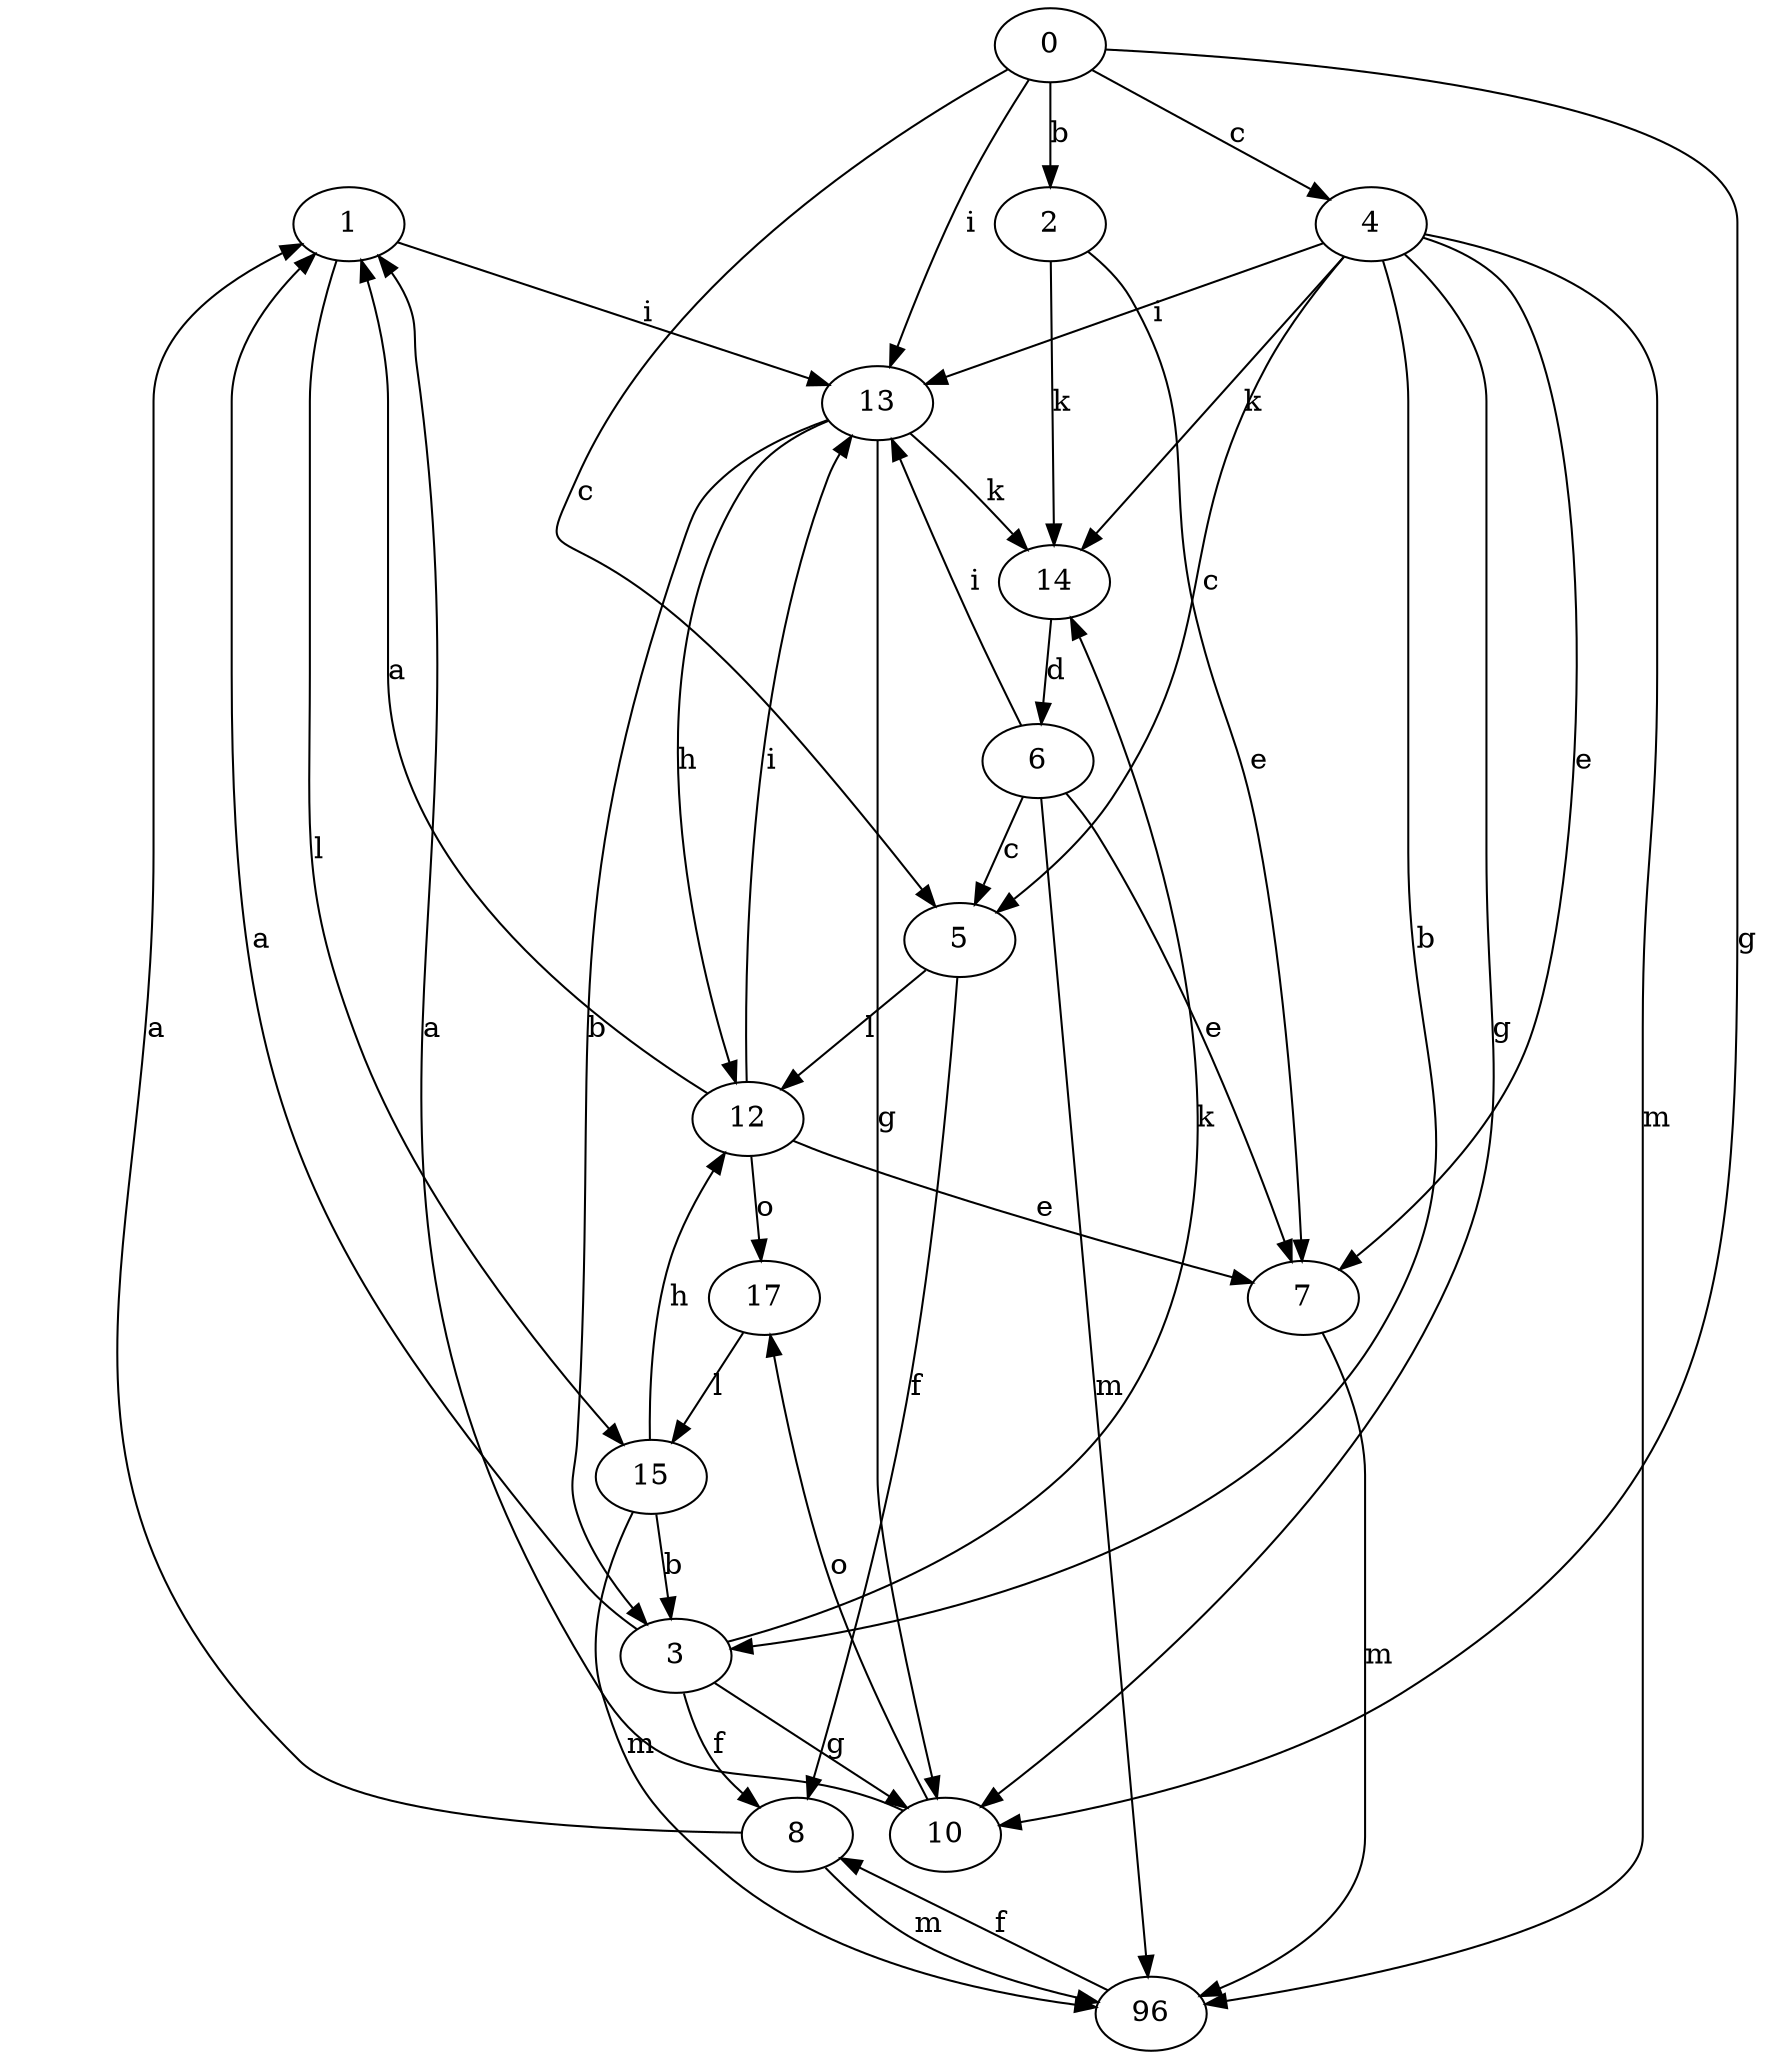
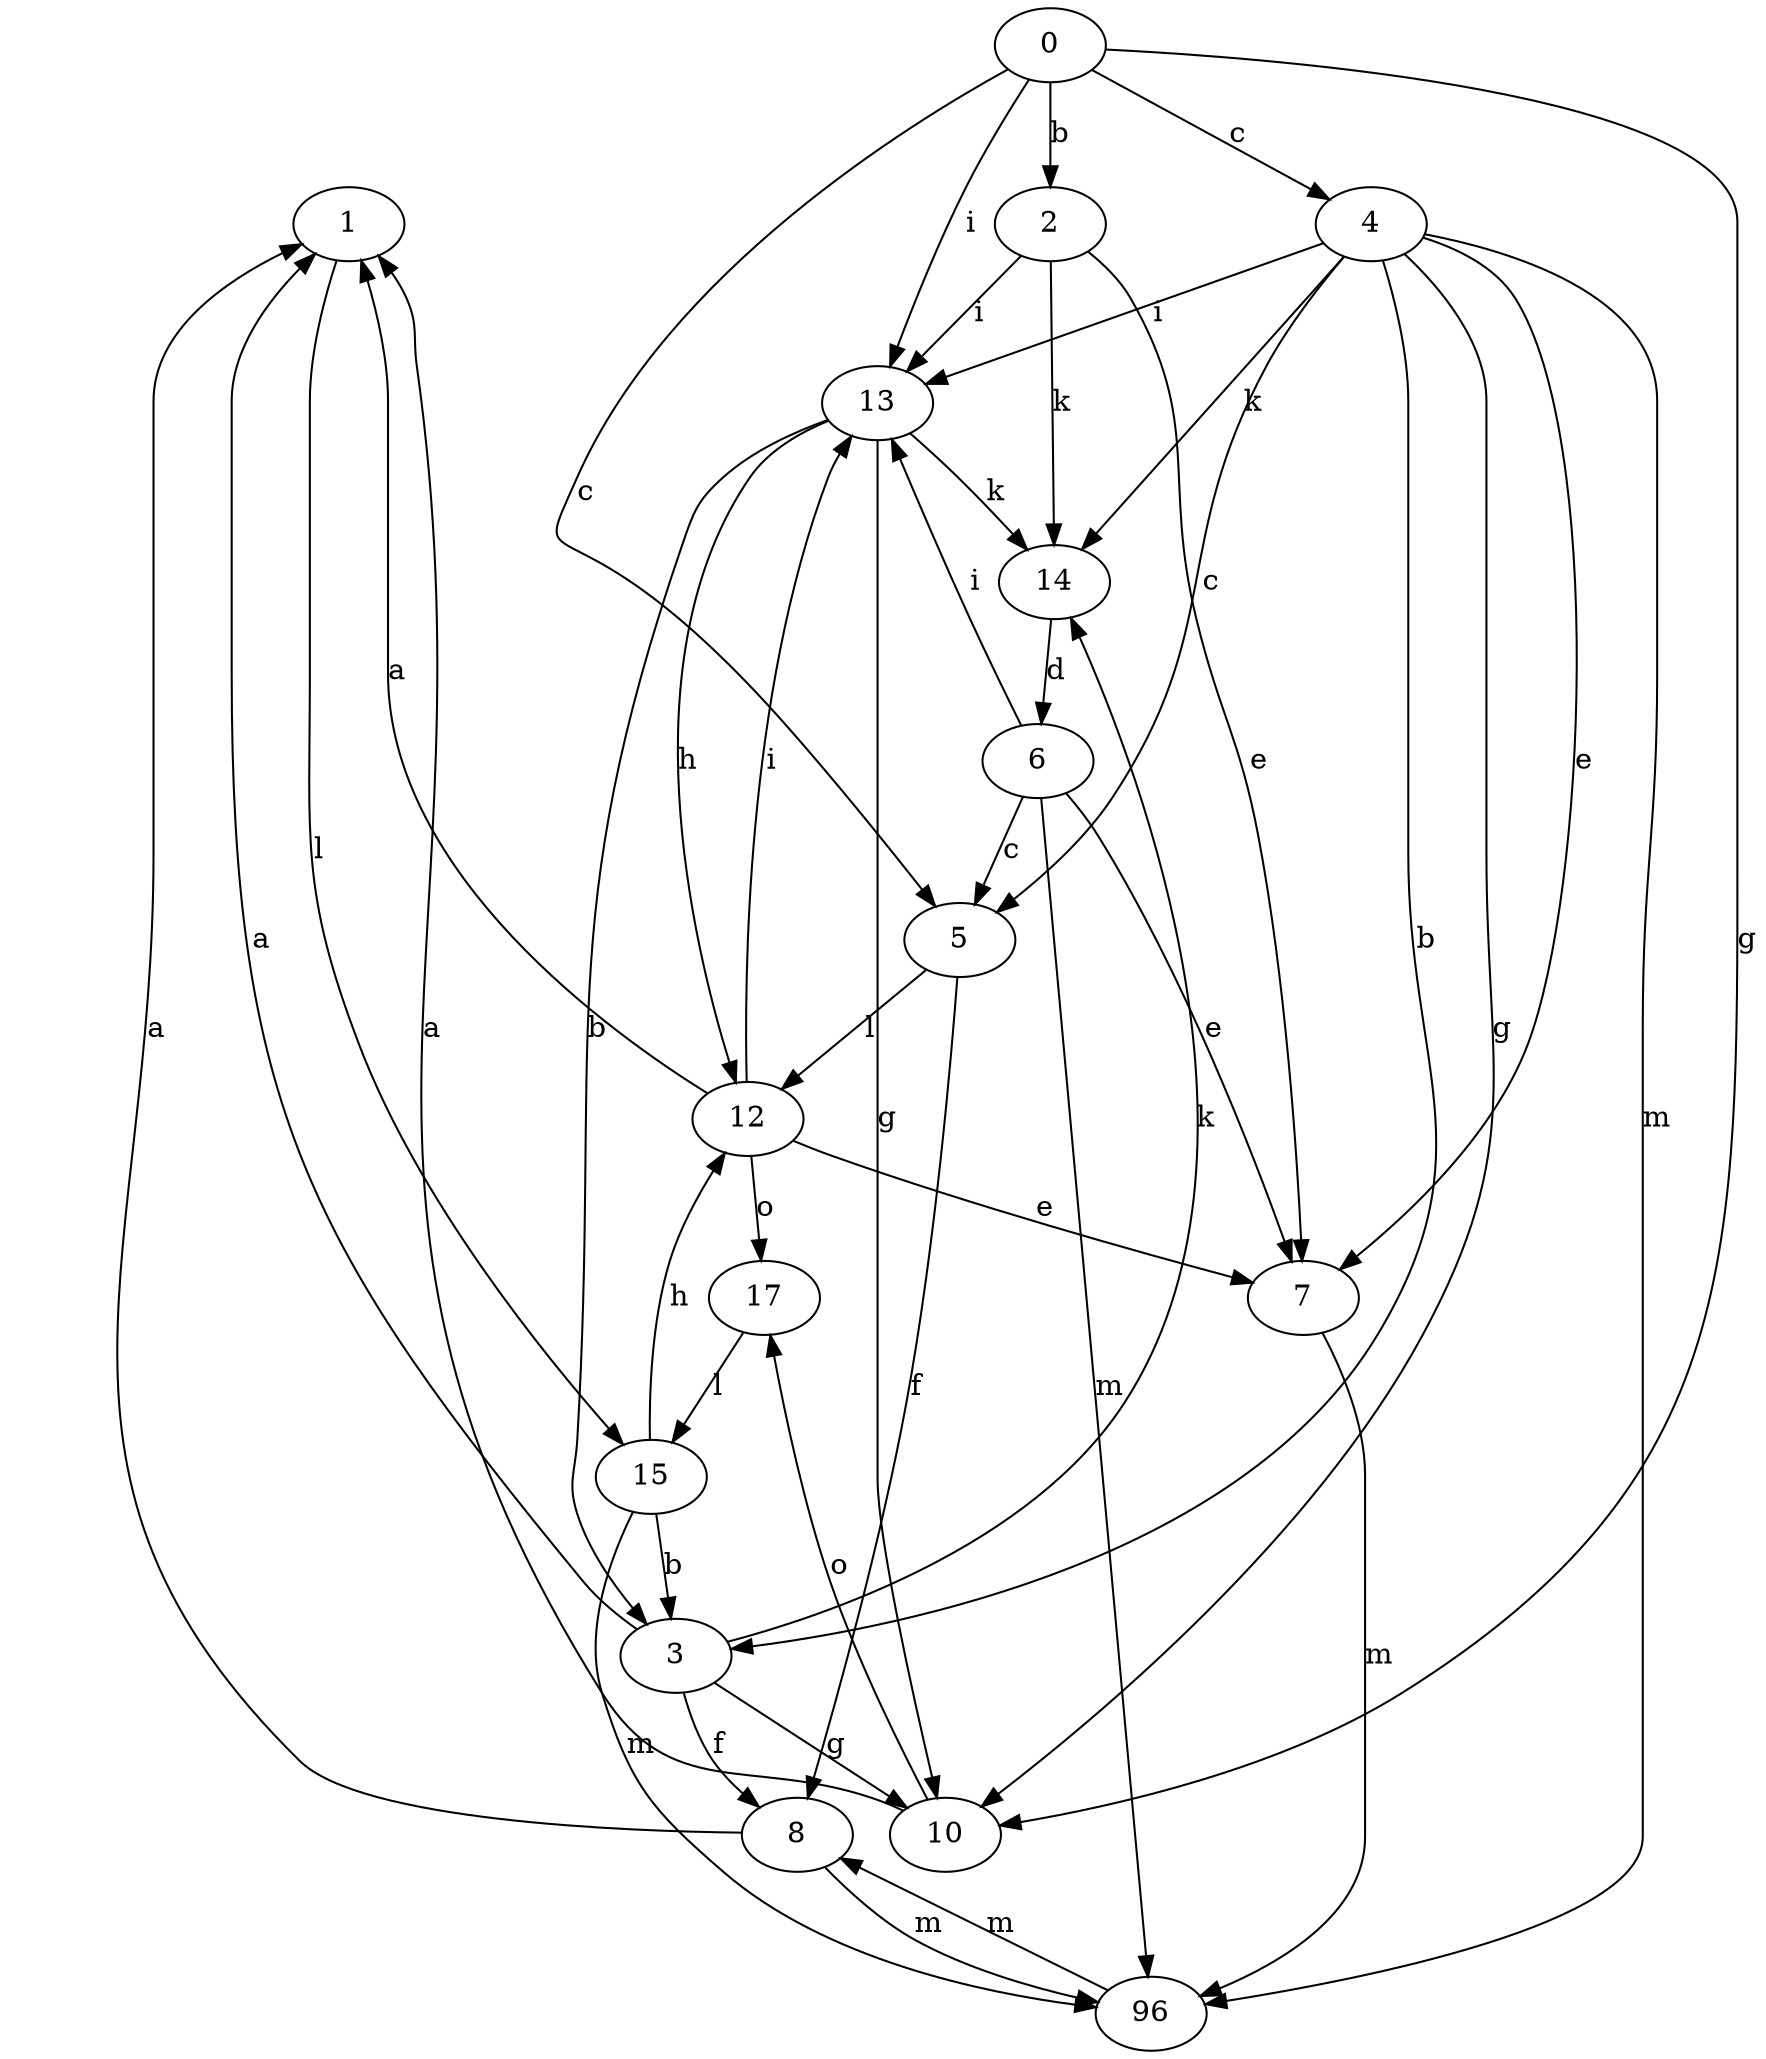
(603, 310) -> (972, 306)
(1001, 1924) -> (1001, 1924)
